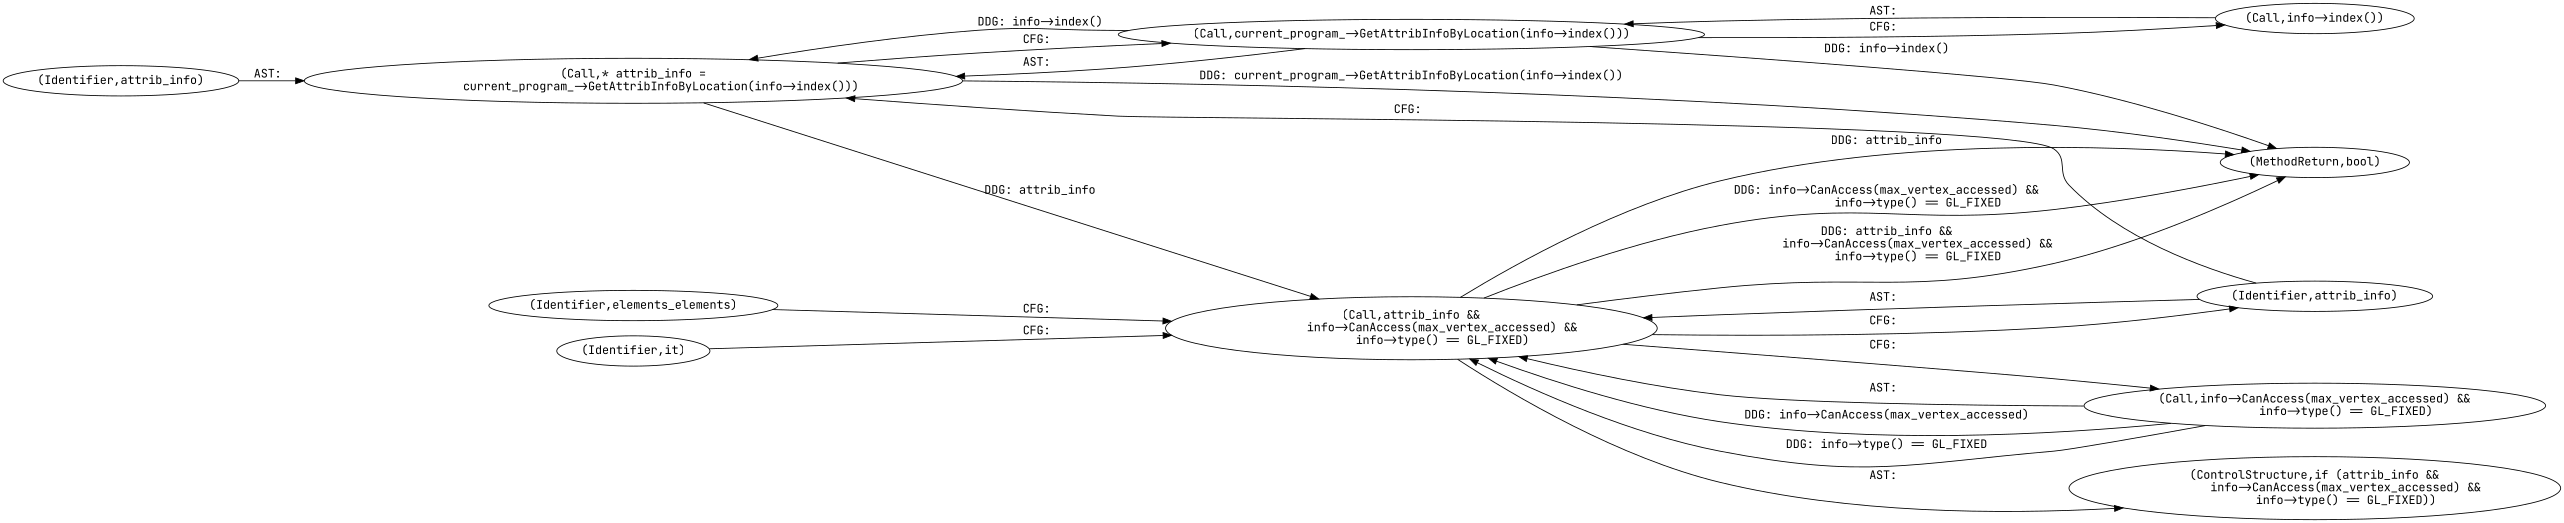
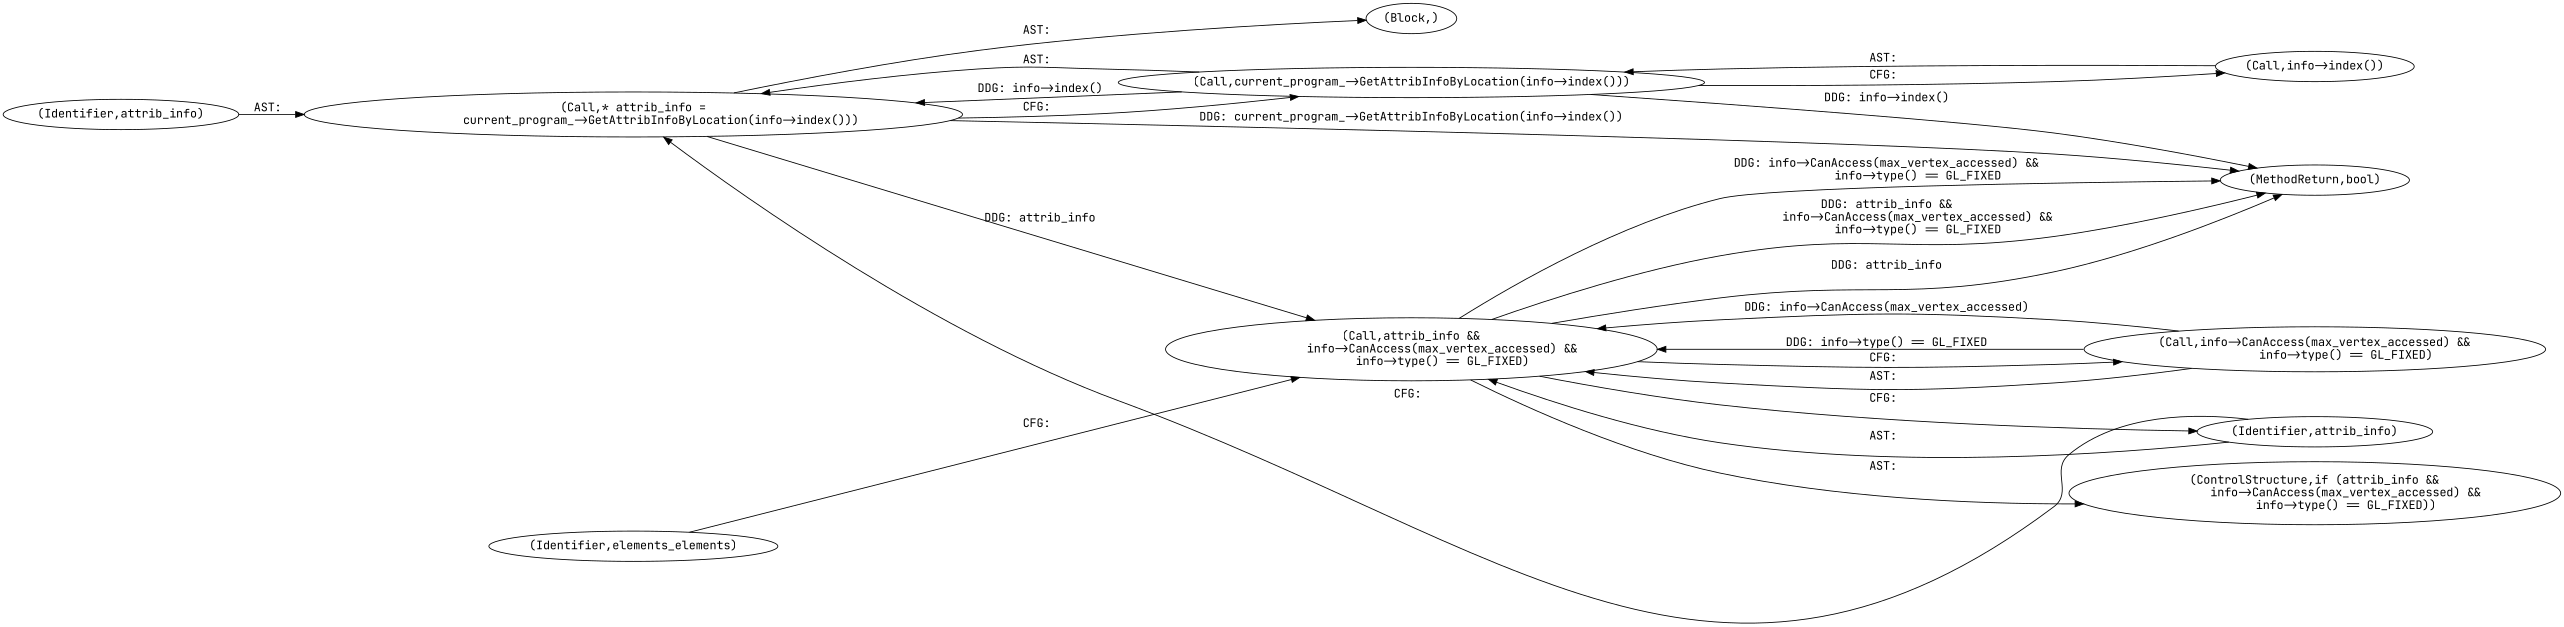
none -> (1411, 19)
(633, 351) -> none
